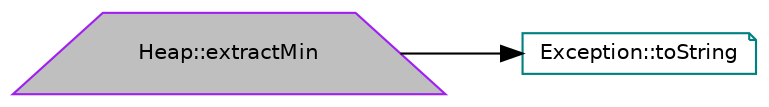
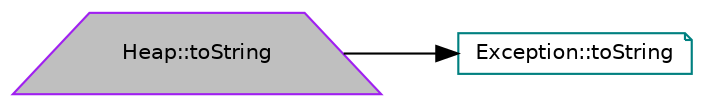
(229, 54) -> (197, 54)
